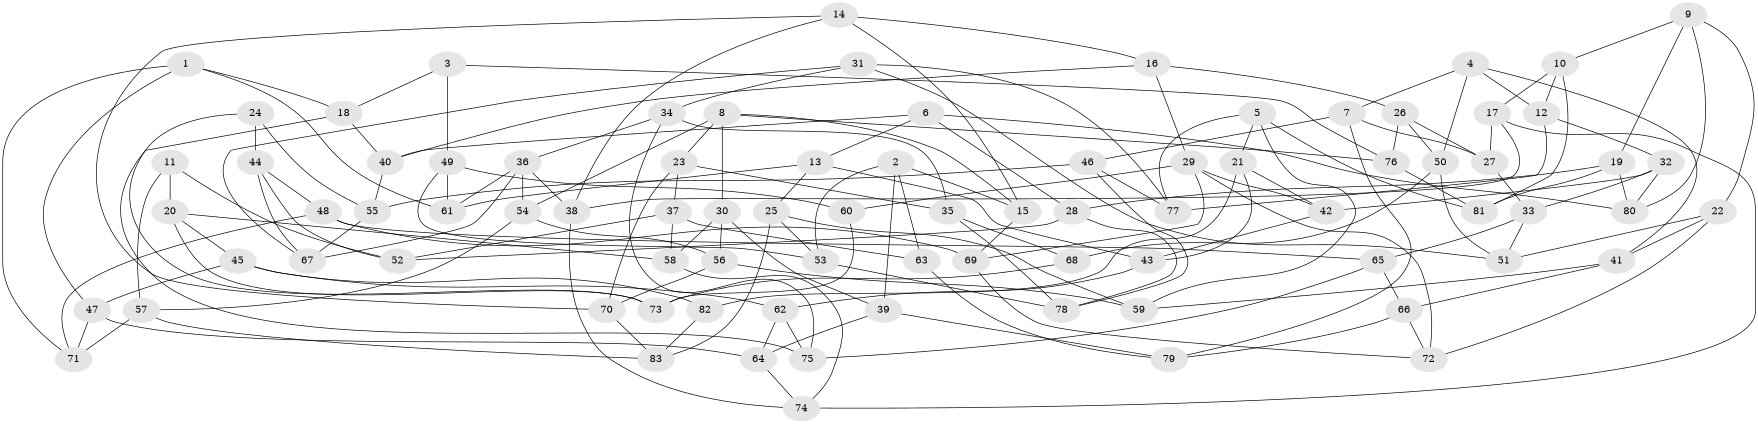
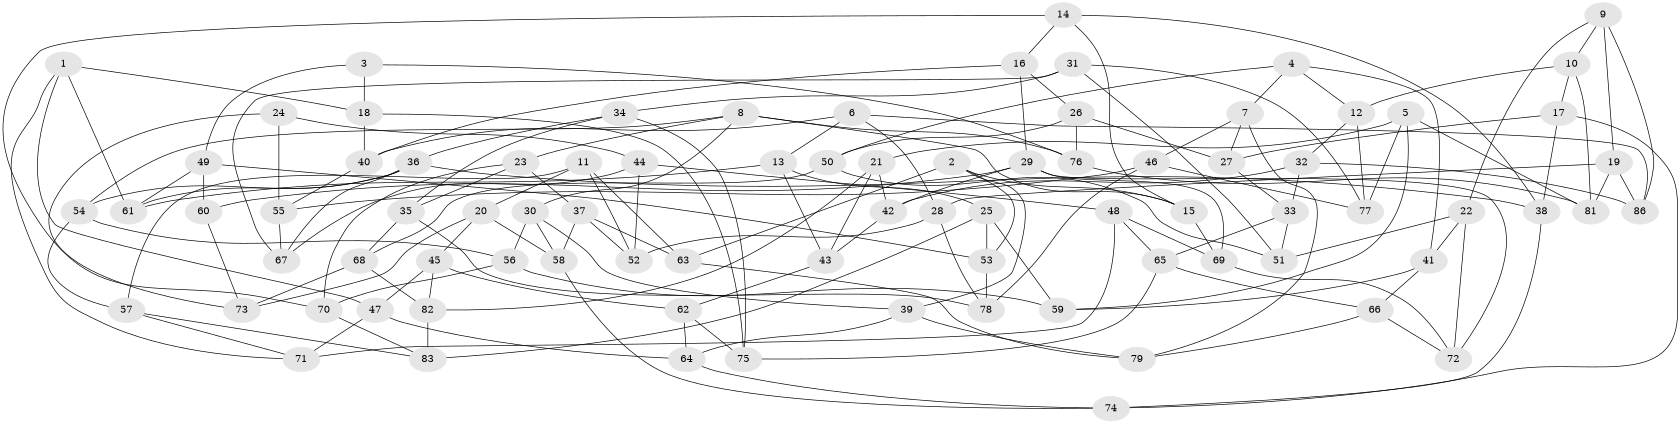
none -> (632, 210)
(1630, 212) -> (1640, 212)
none -> (389, 283)
